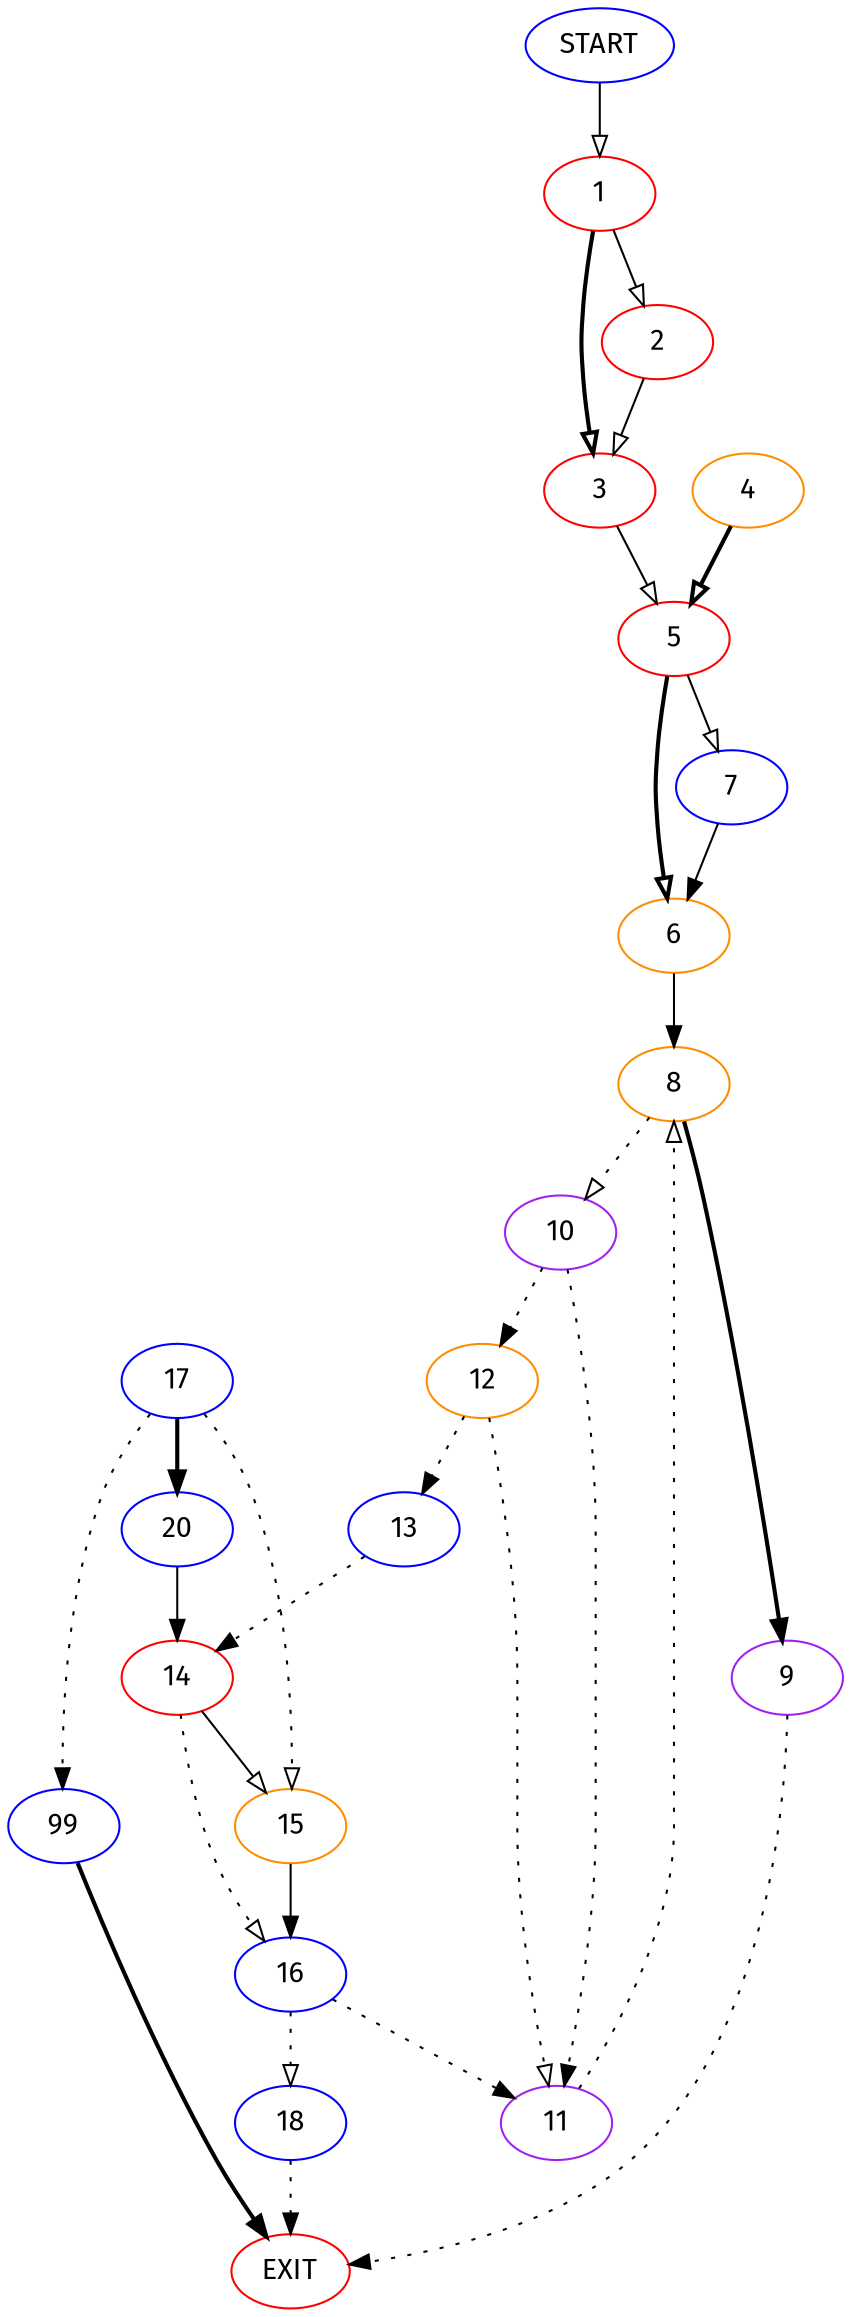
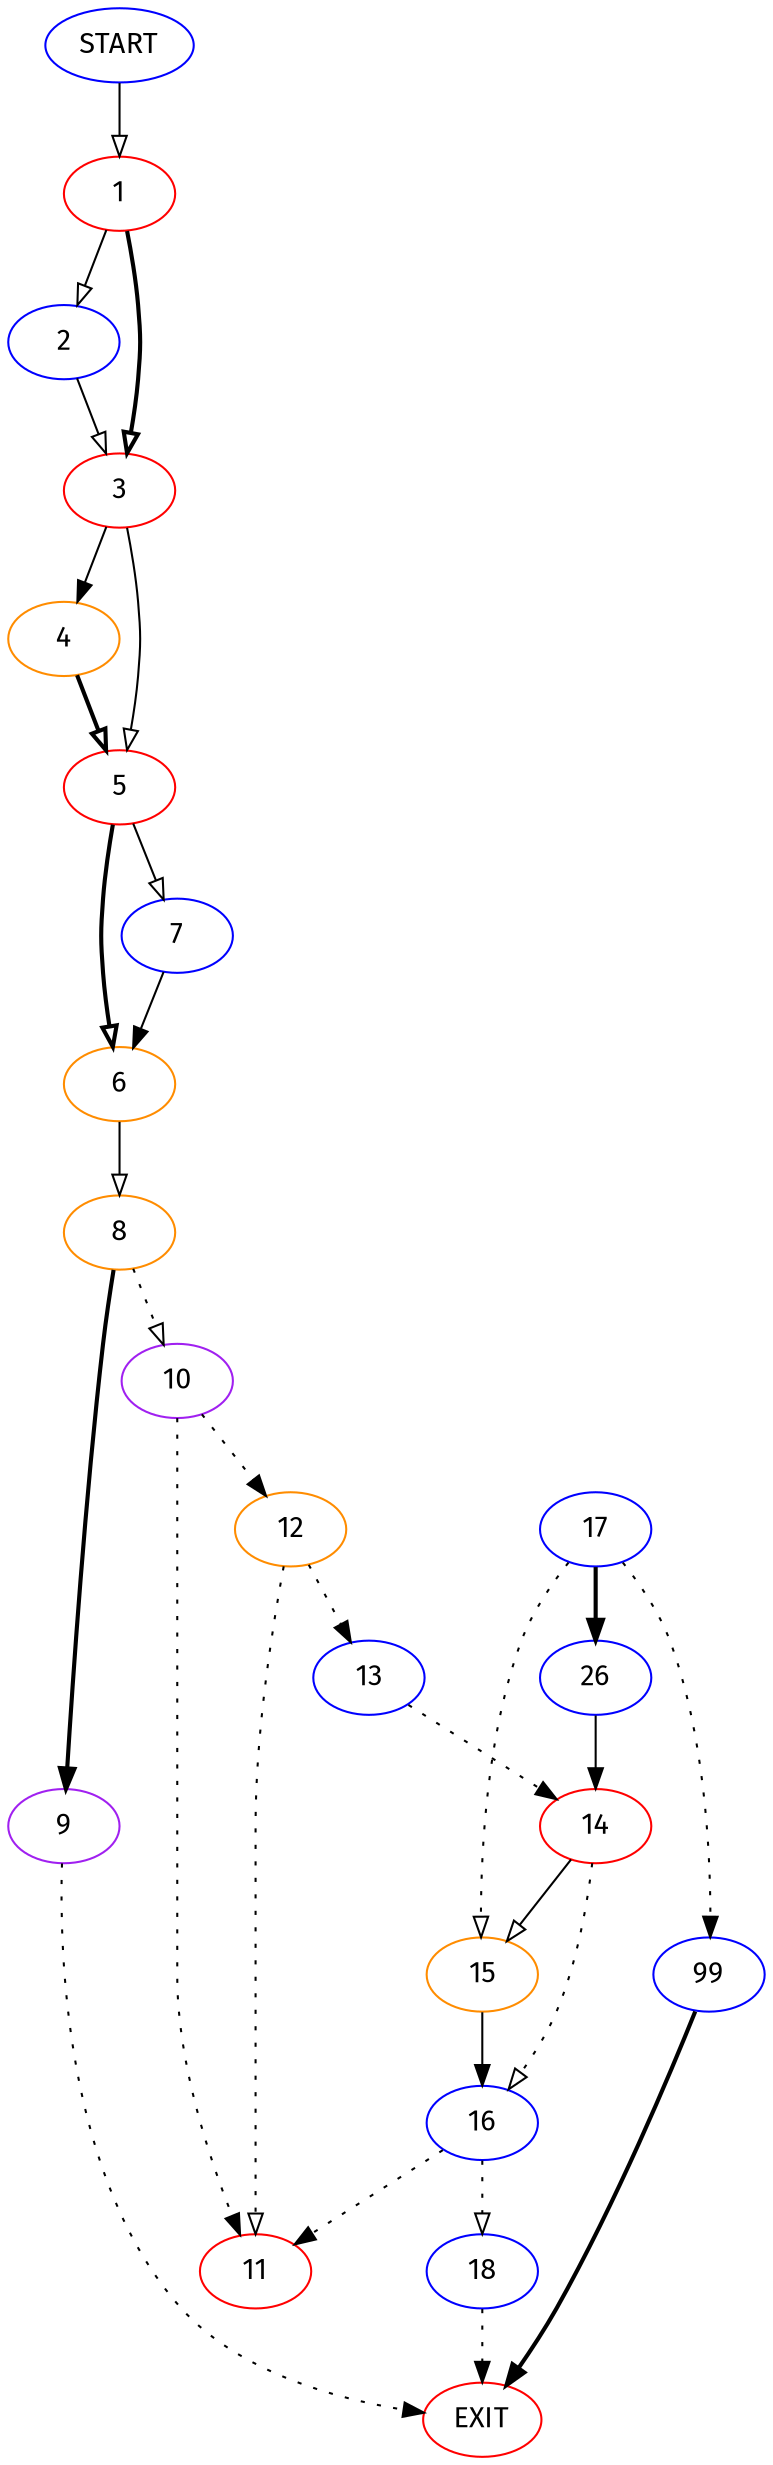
(657, 342) -> (64, 342)
none -> (96, 555)
(674, 1000) -> (120, 1148)
(177, 1529) -> (596, 1678)
(674, 1625) -> none
(557, 2123) -> (256, 2271)
